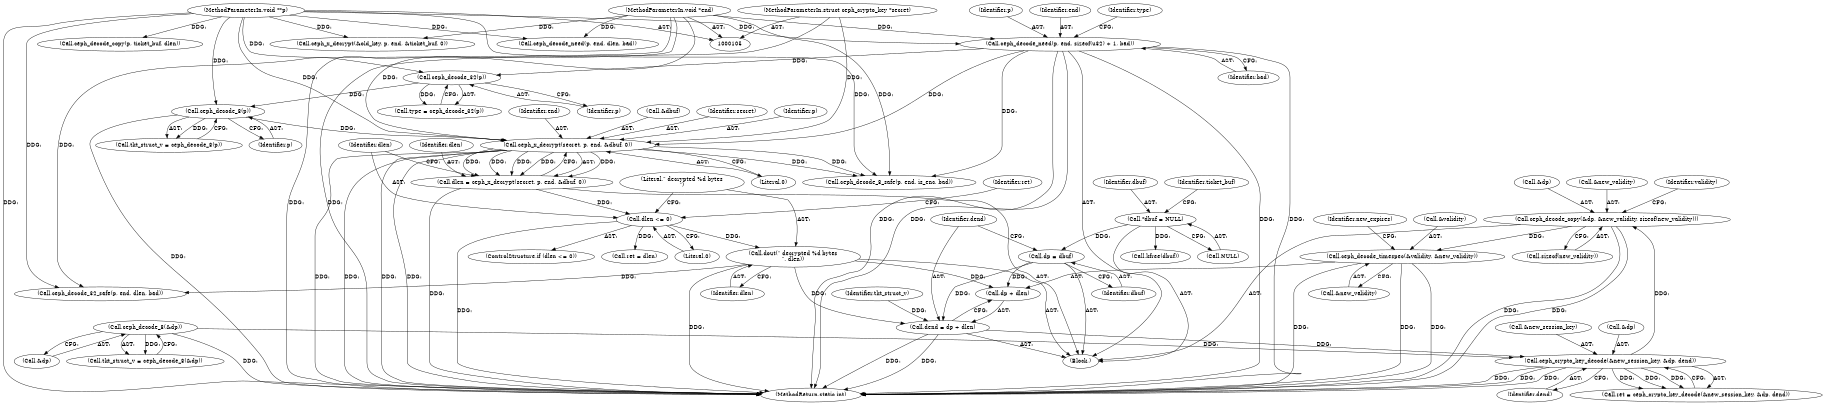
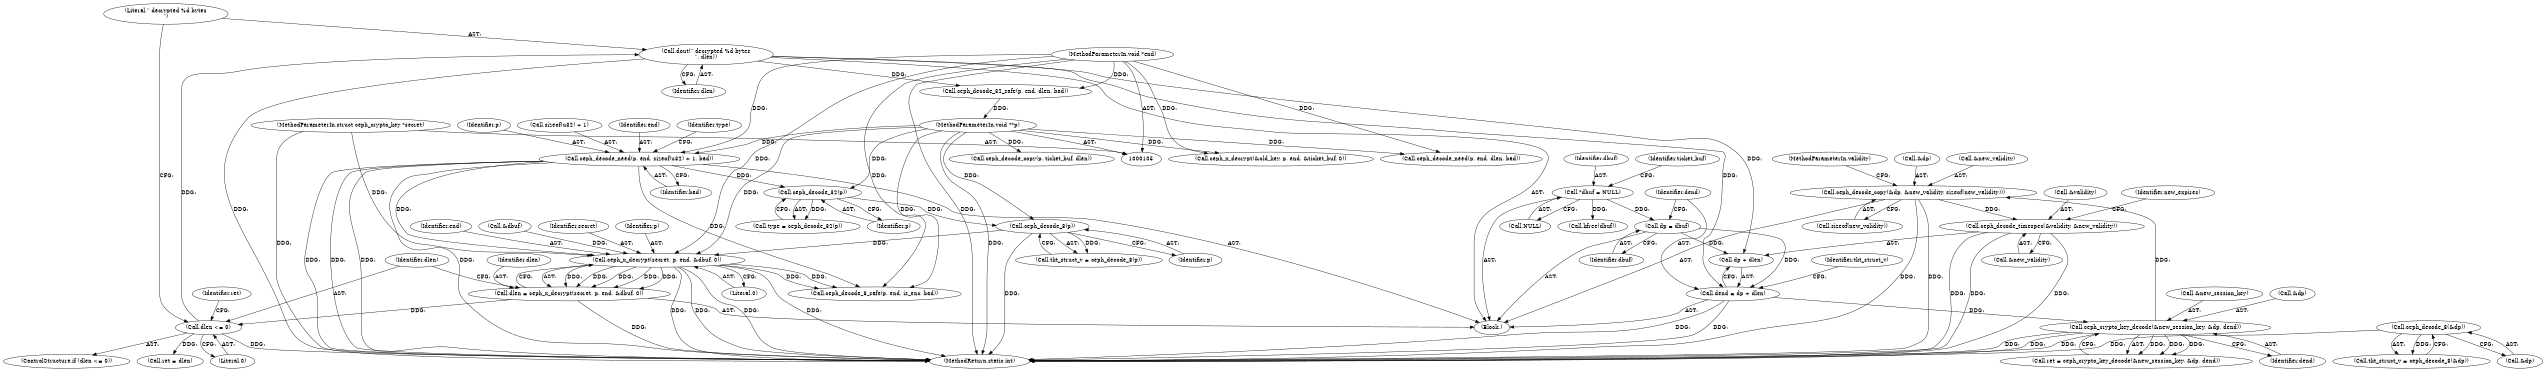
(27, 86) -> (993, 107)
none -> (560, 125)
(629, 128) -> (601, 243)
(1692, 182) -> (1830, 159)
(920, 311) -> (1821, 277)
(853, 338) -> none
